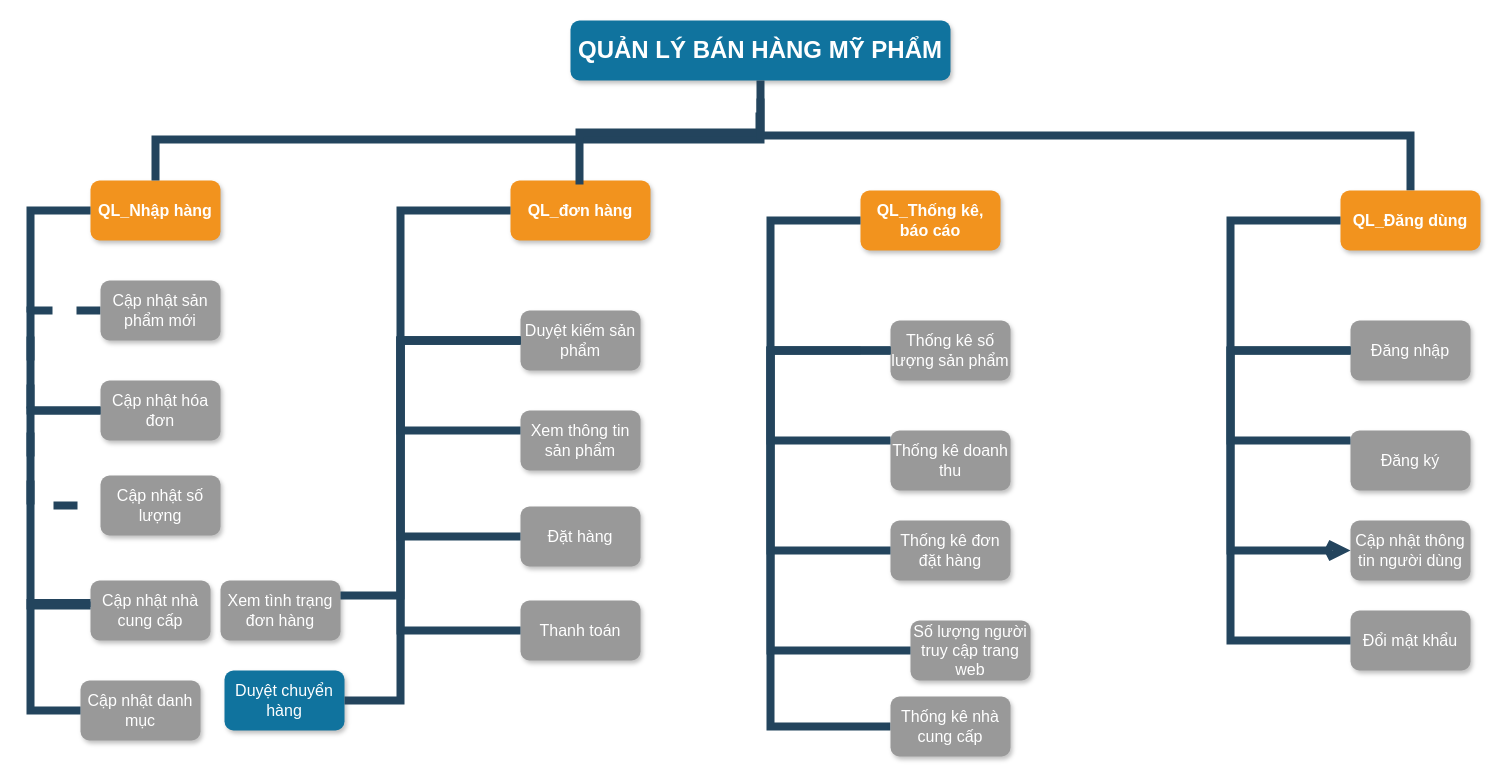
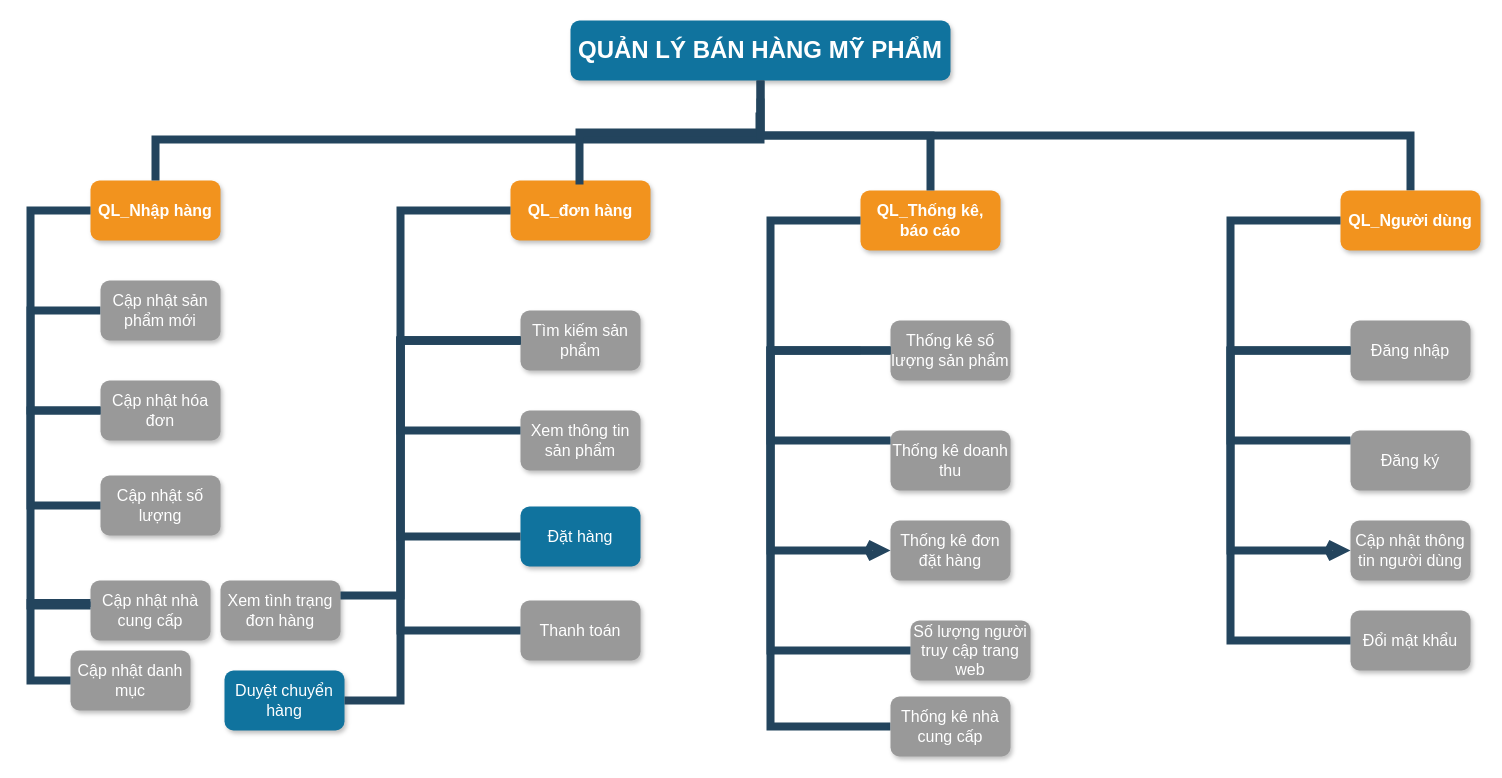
none -> (931, 164)
(1411, 221) -> (1411, 221)
(65, 311) -> (65, 311)
(581, 341) -> (581, 341)
(581, 537) -> (581, 537)
(887, 551) -> (871, 551)
(141, 711) -> (131, 681)
